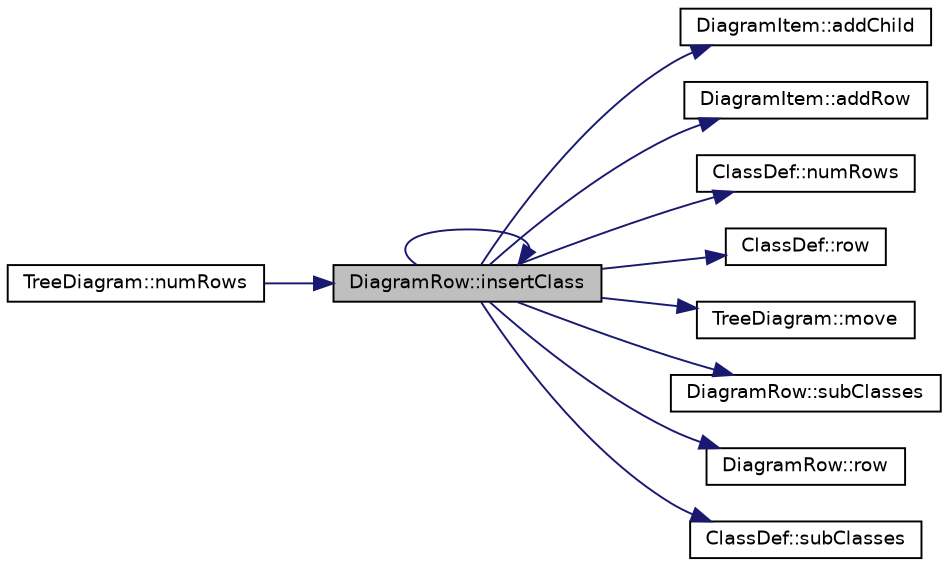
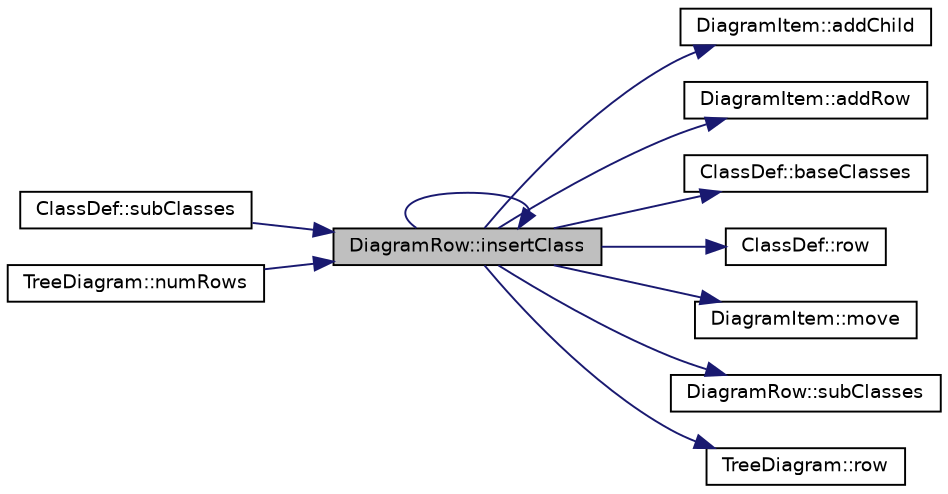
(806, 174) -> (806, 174)
(806, 320) -> (806, 320)
(574, 421) -> (283, 226)
(806, 467) -> (806, 467)
